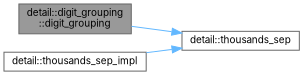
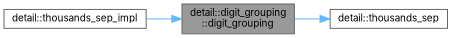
(159, 51) -> (159, 19)
